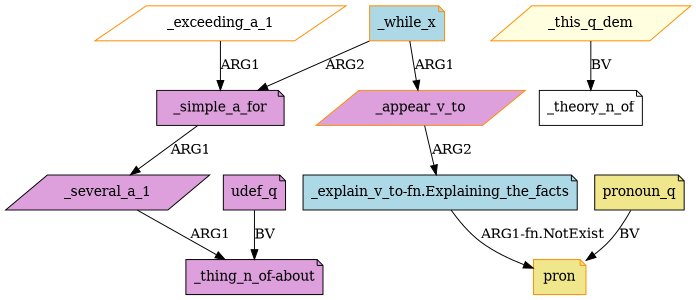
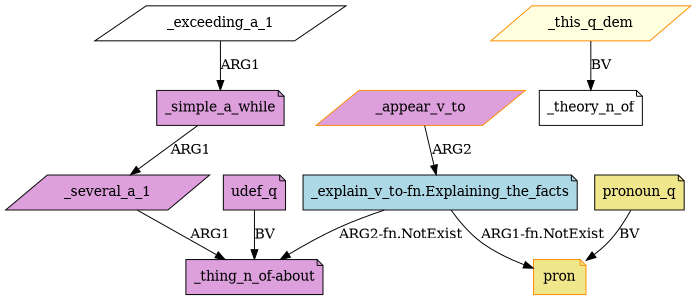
(220, 23) -> (220, 23)
(407, 23) -> none
(220, 108) -> (220, 108)
none -> (335, 229)
